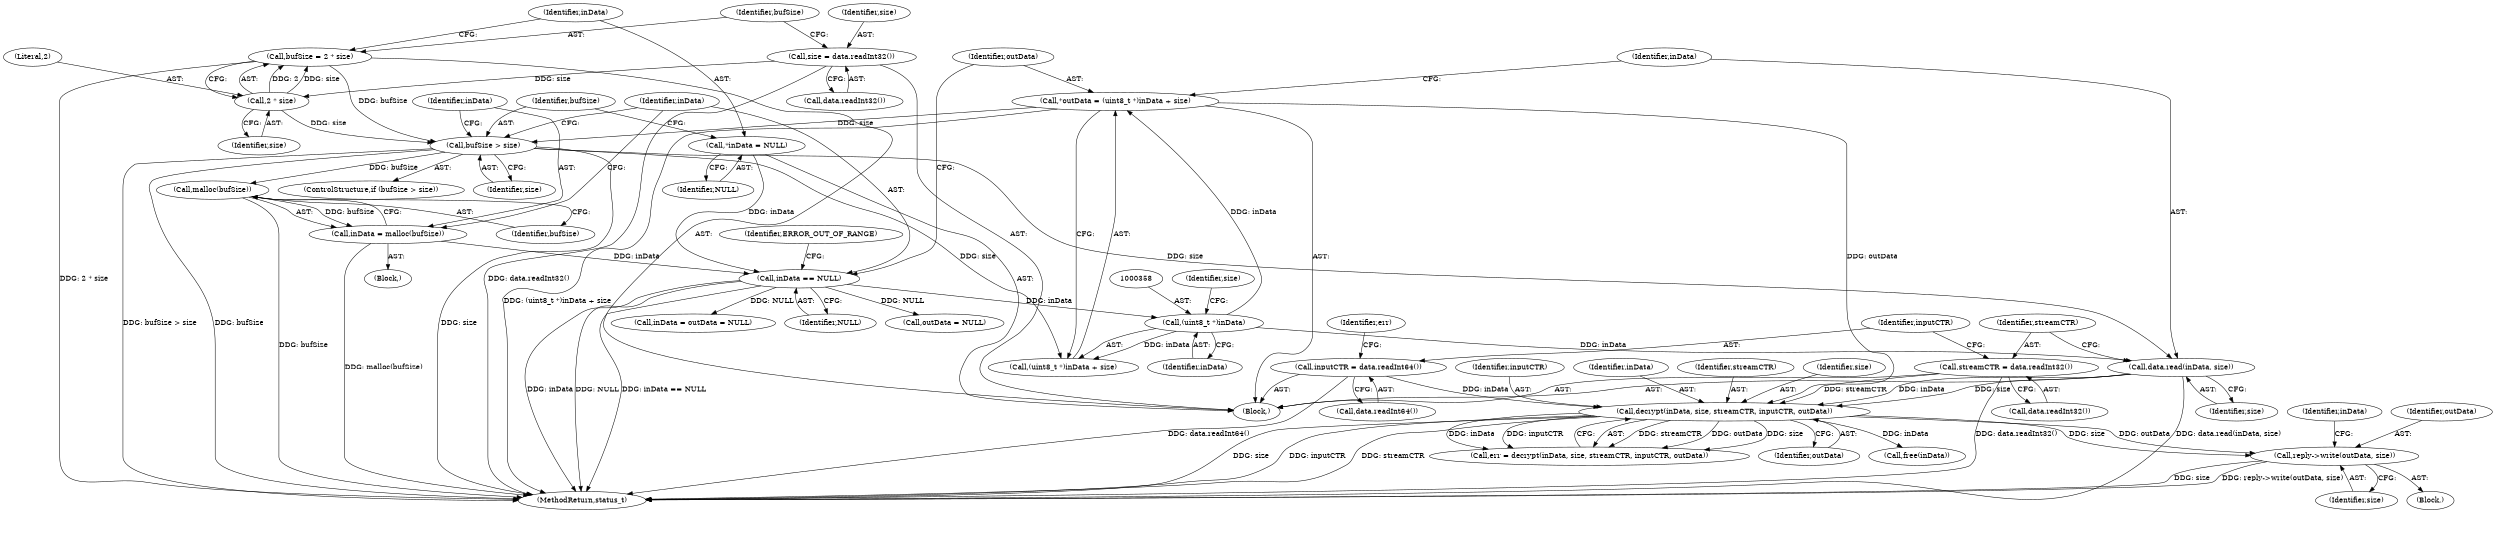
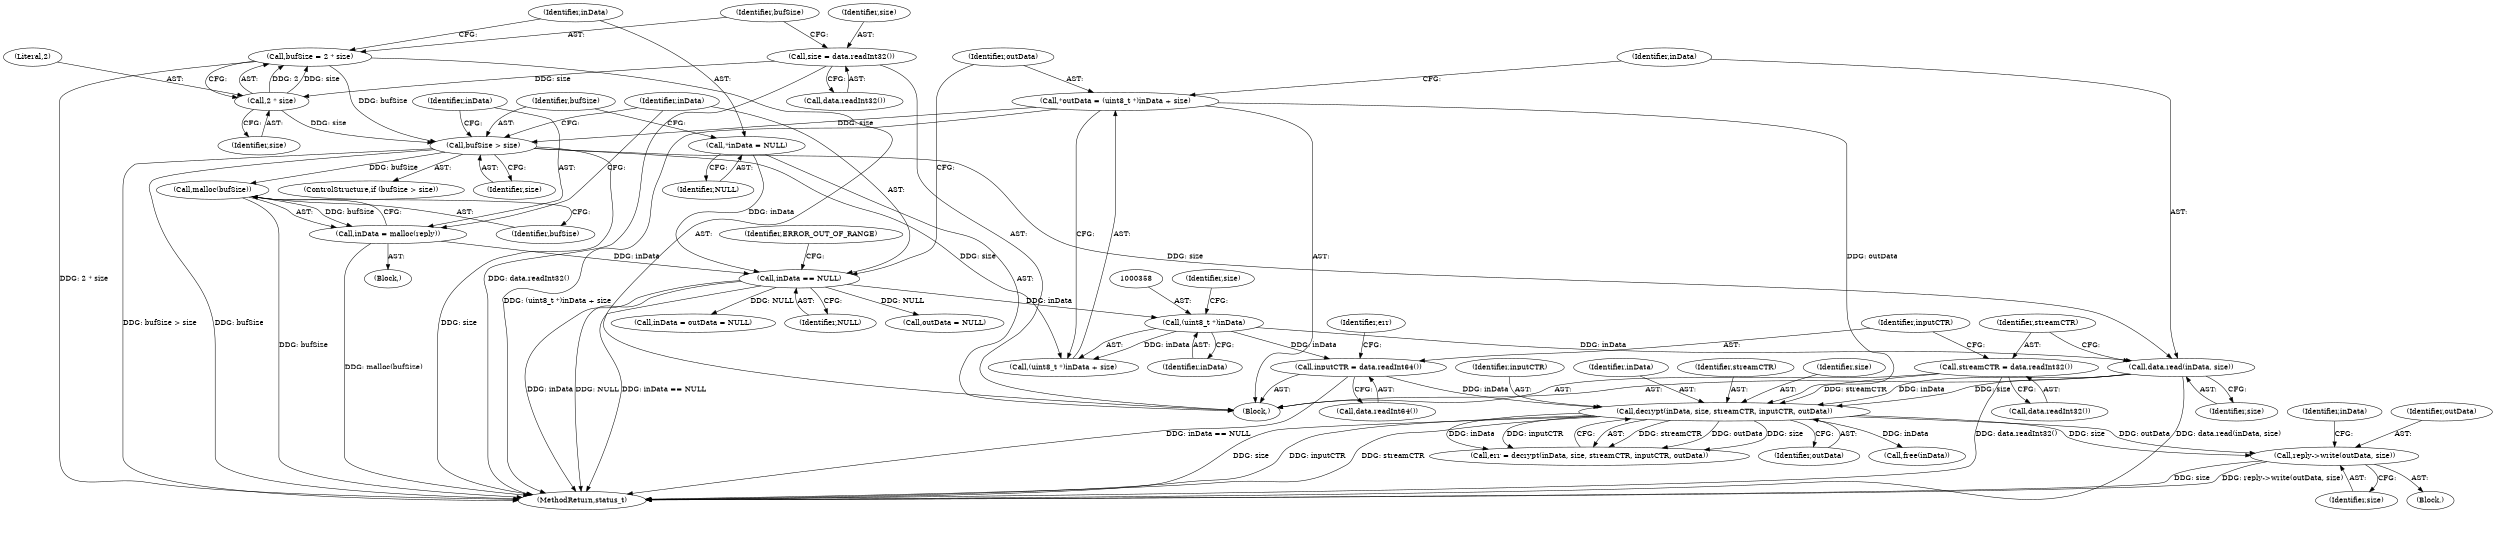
(1224, 208) -> (1278, 344)
(388, 234) -> (388, 234)
(1209, 434) -> (1209, 434)
